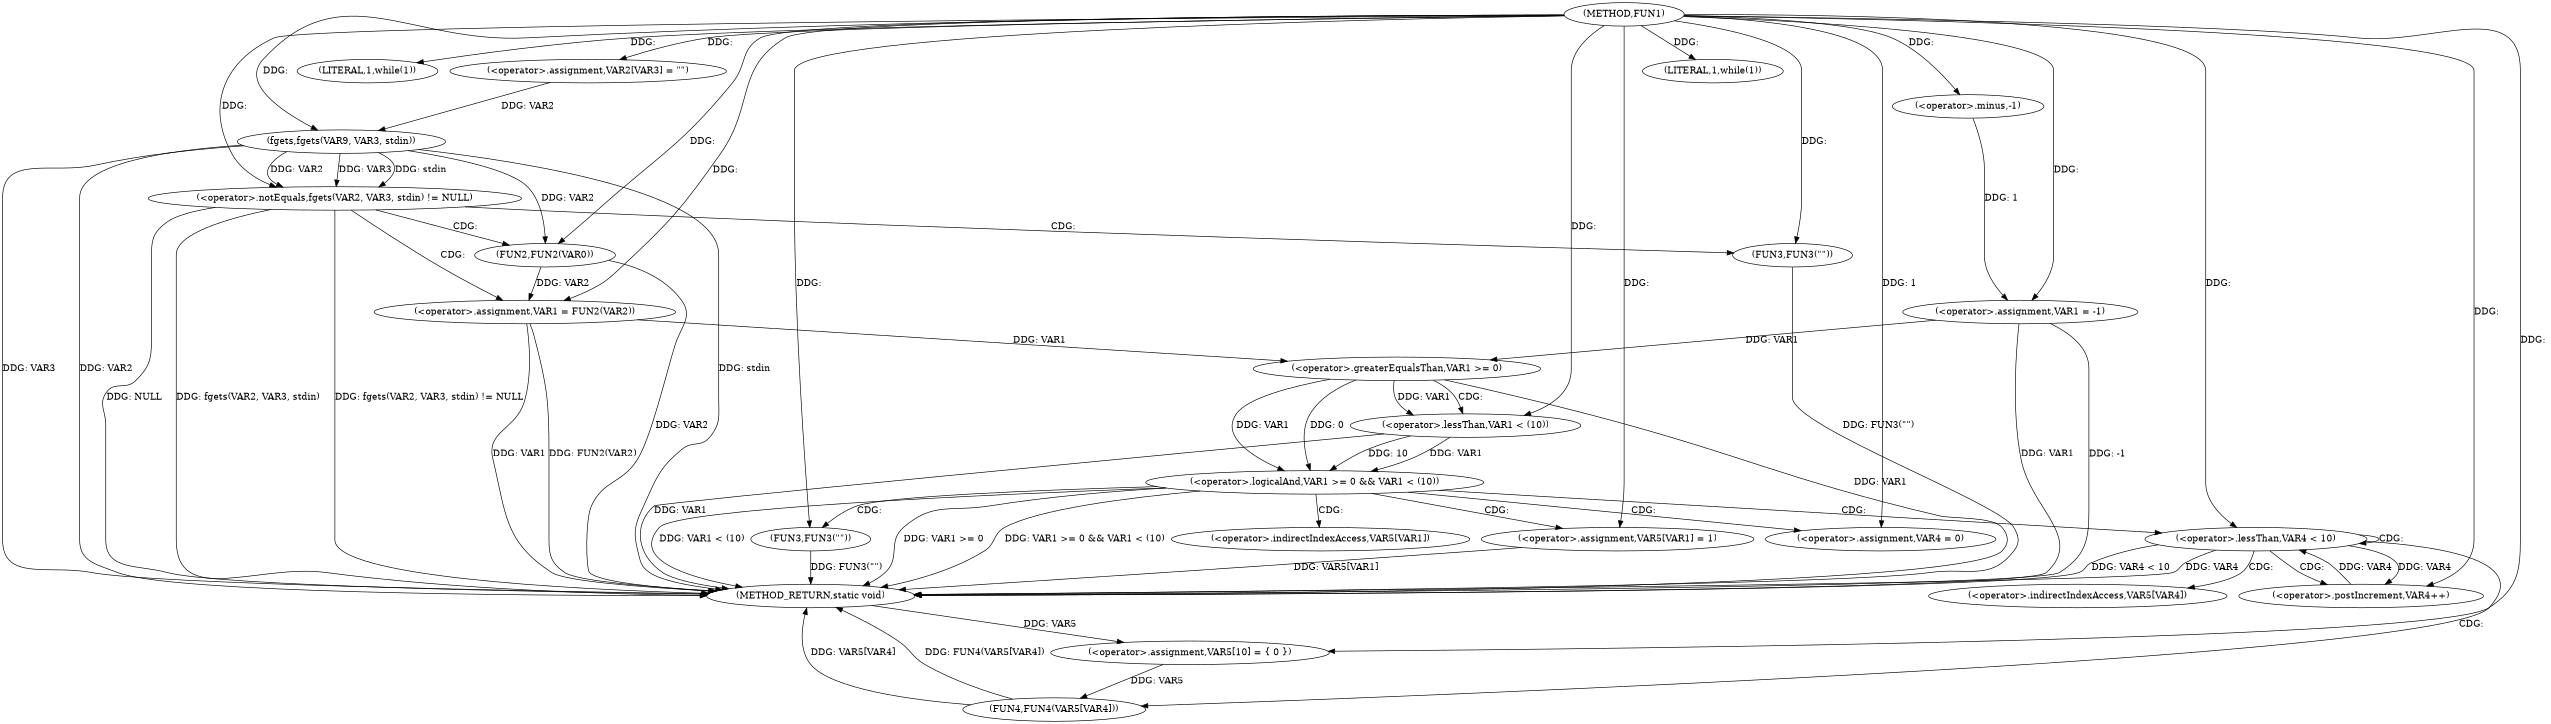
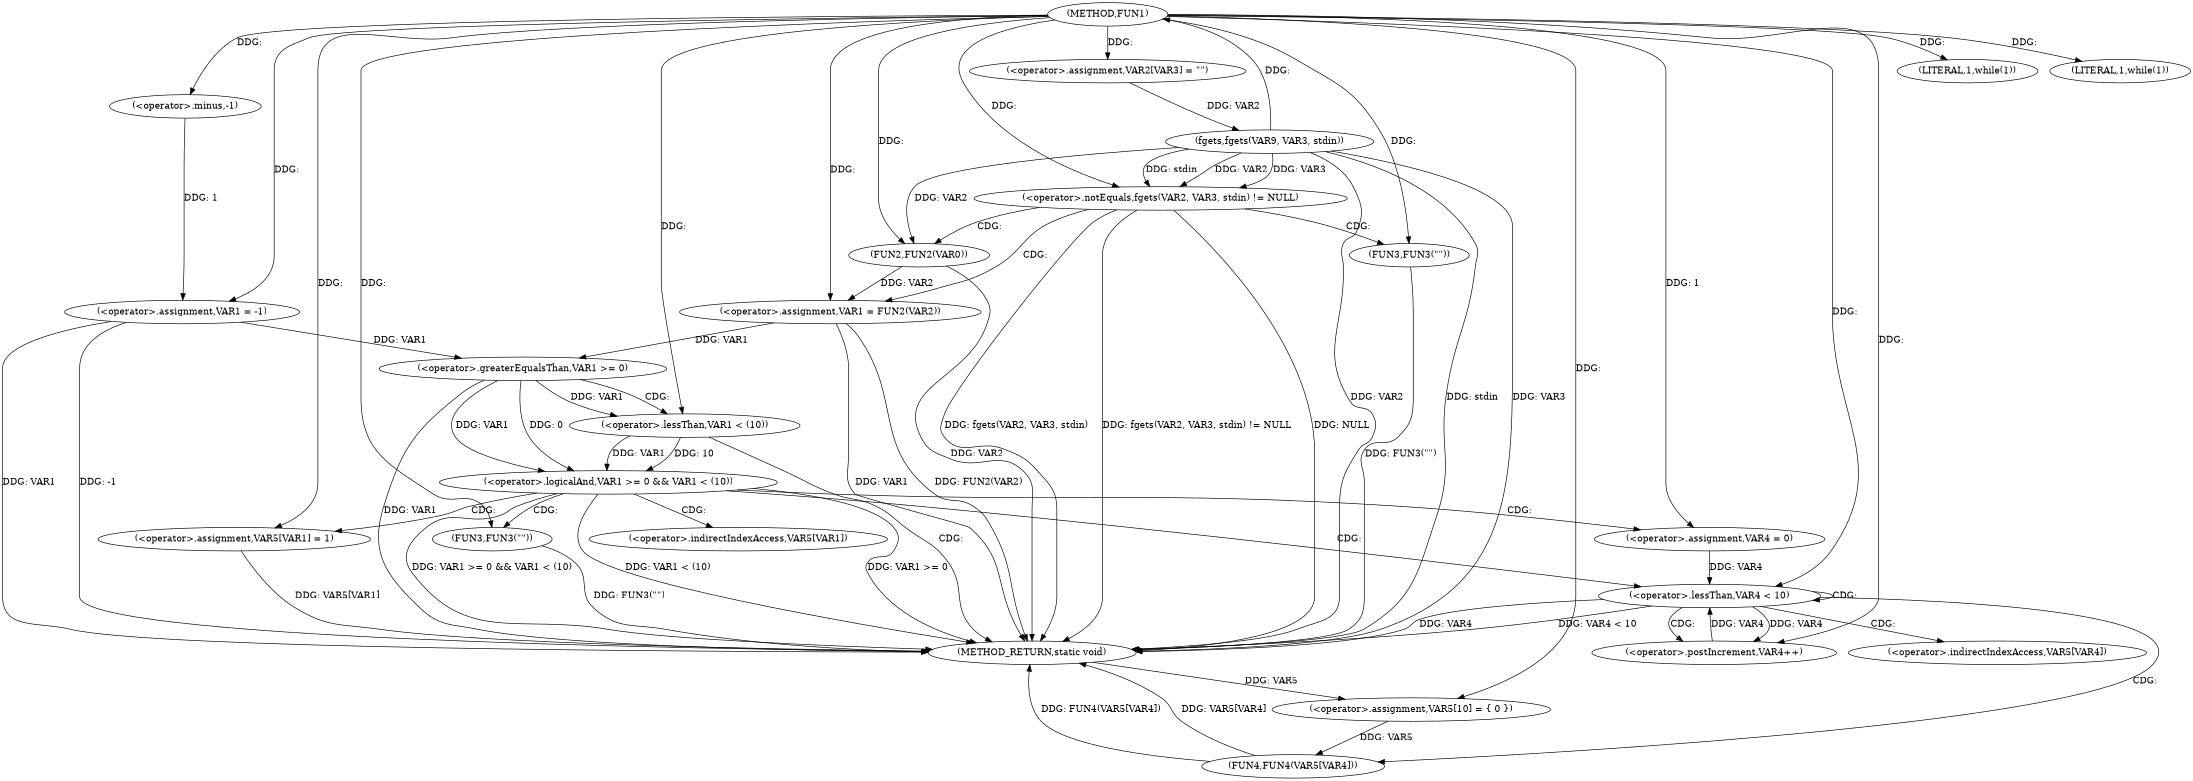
(682, 31) -> (1245, 53)
(681, 511) -> (953, 539)
none -> (1710, 564)
